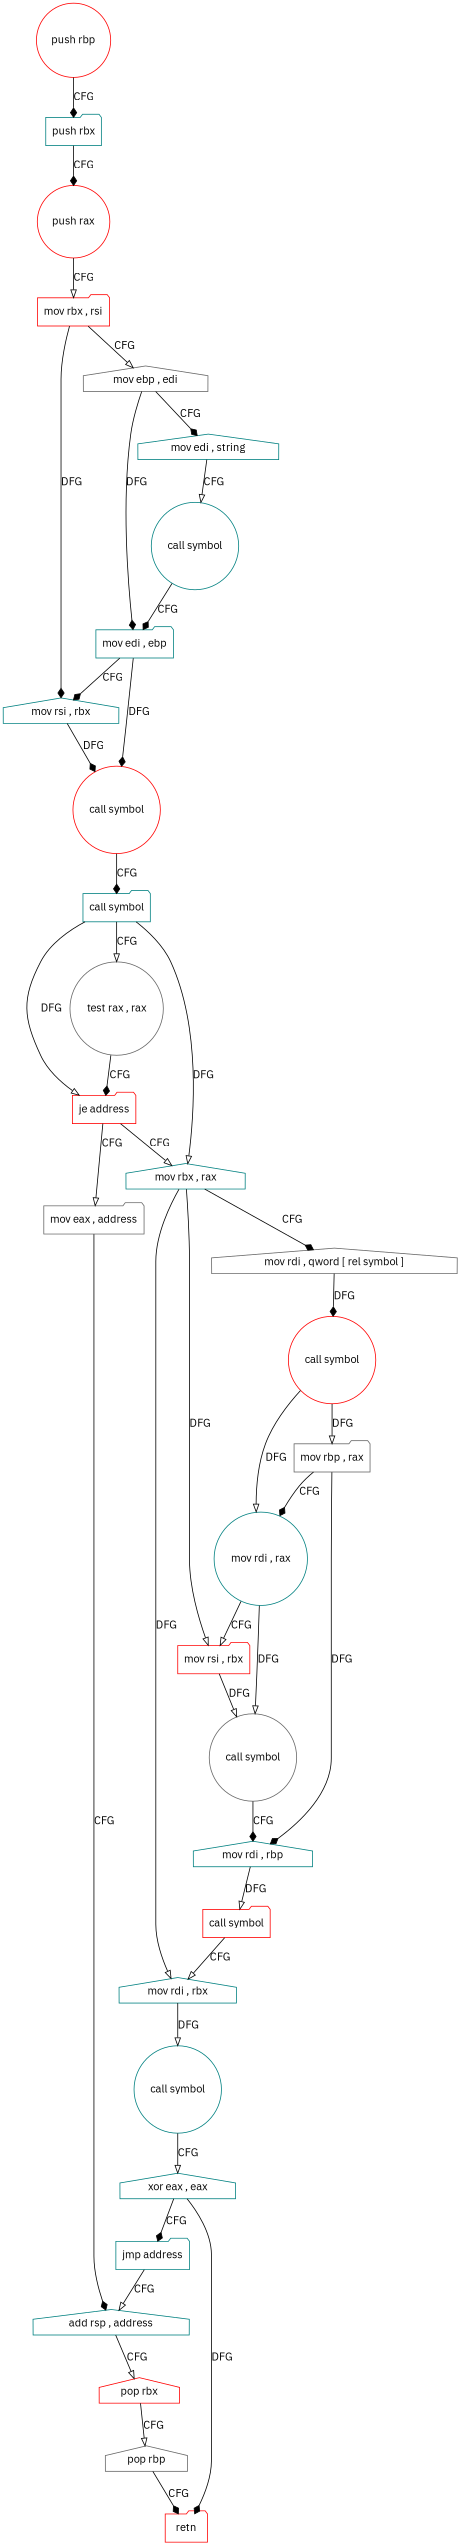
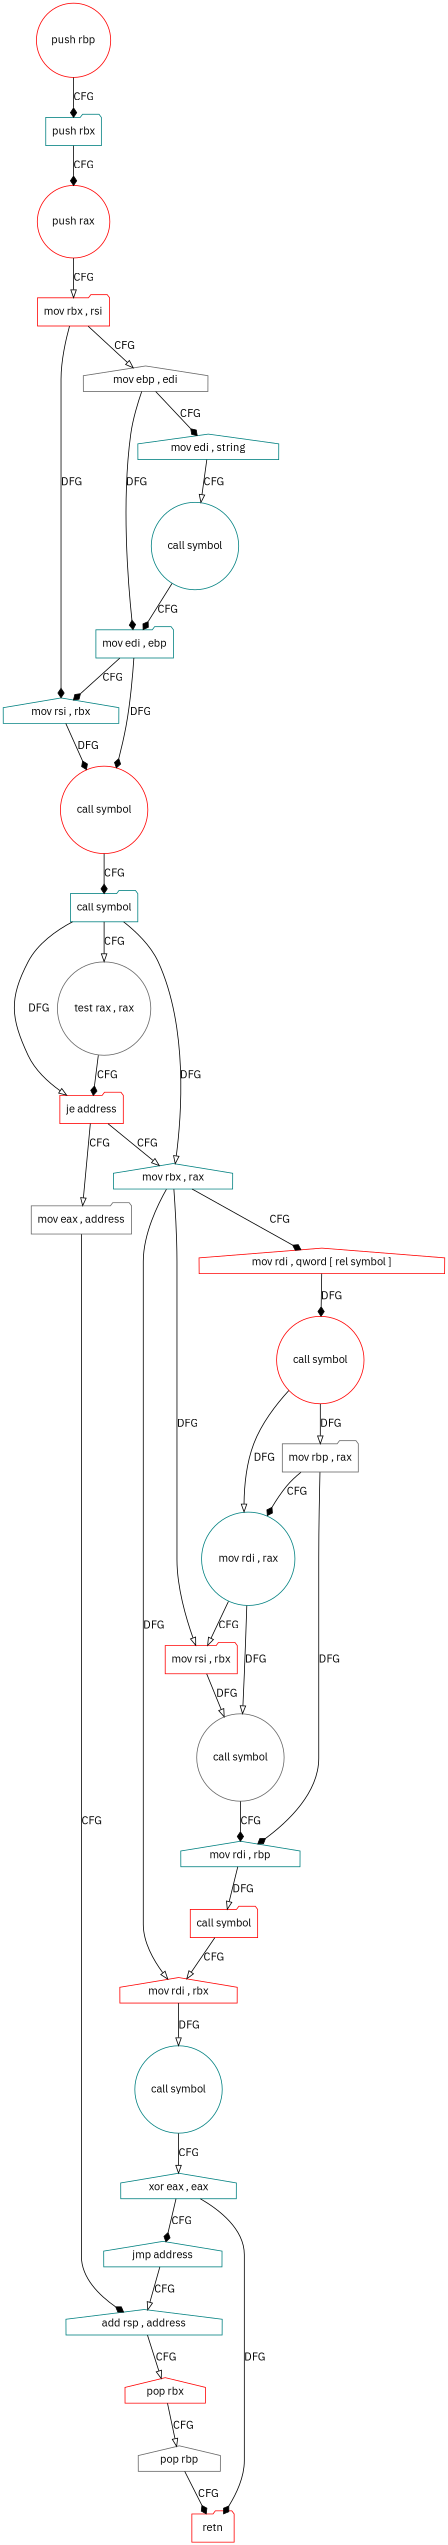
(334, 1262) -> (322, 1262)
(178, 1992) -> (179, 1992)
(153, 2255) -> (163, 2255)
